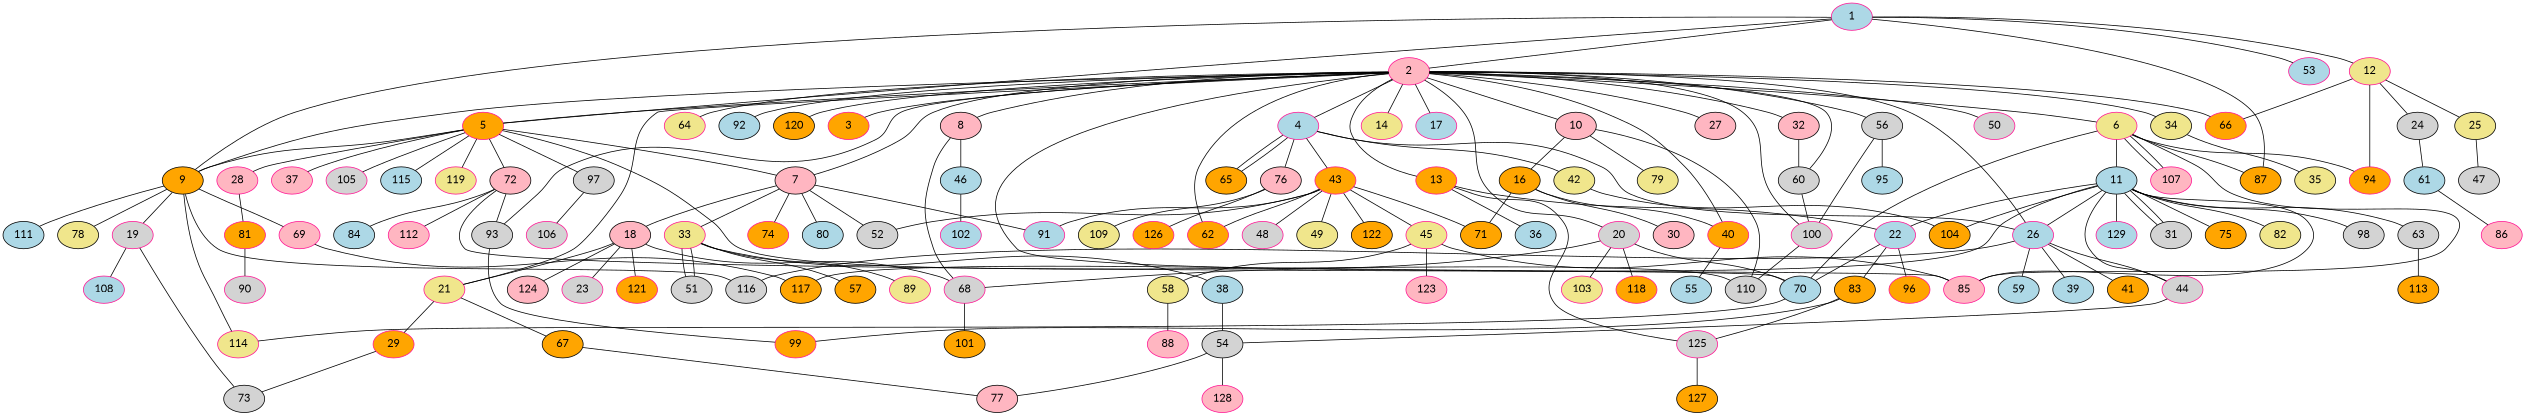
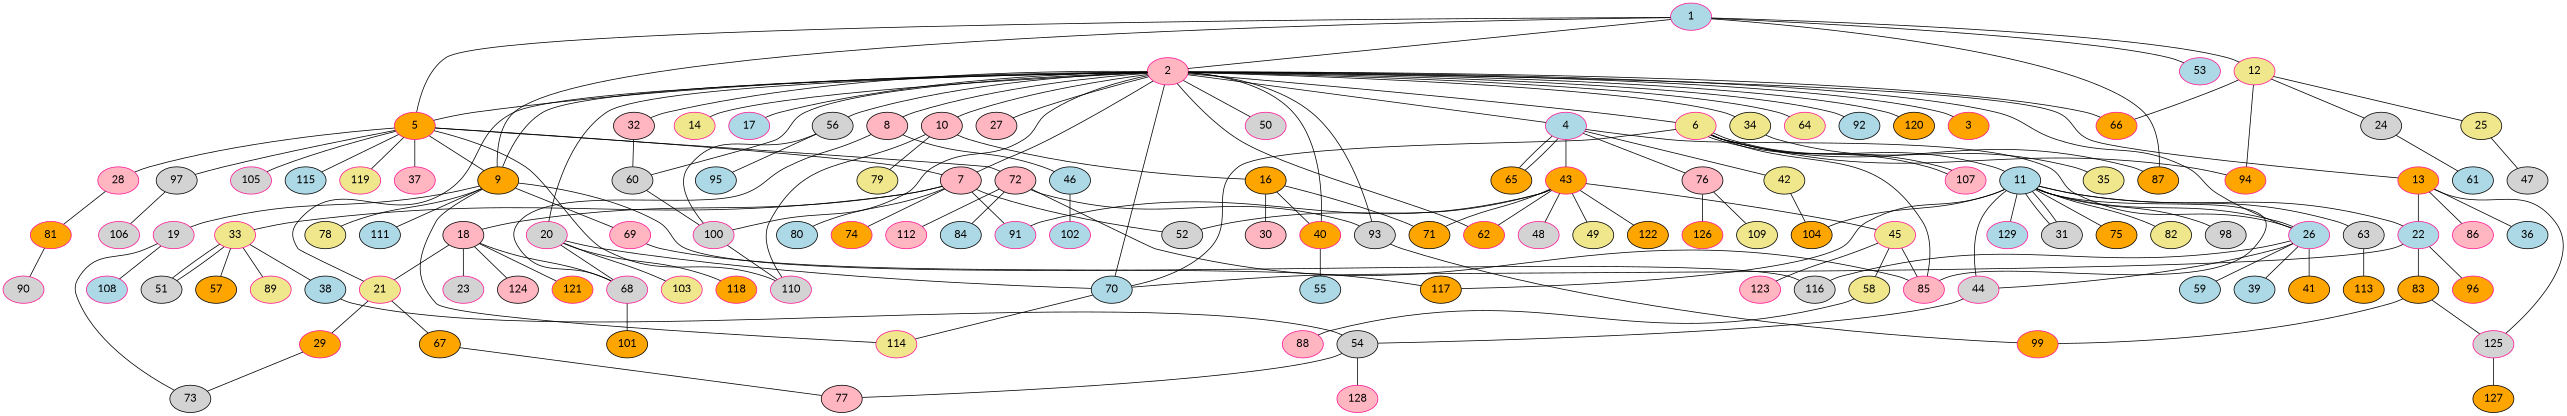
(2463, 208) -> (2446, 208)
(1746, 290) -> (791, 290)
